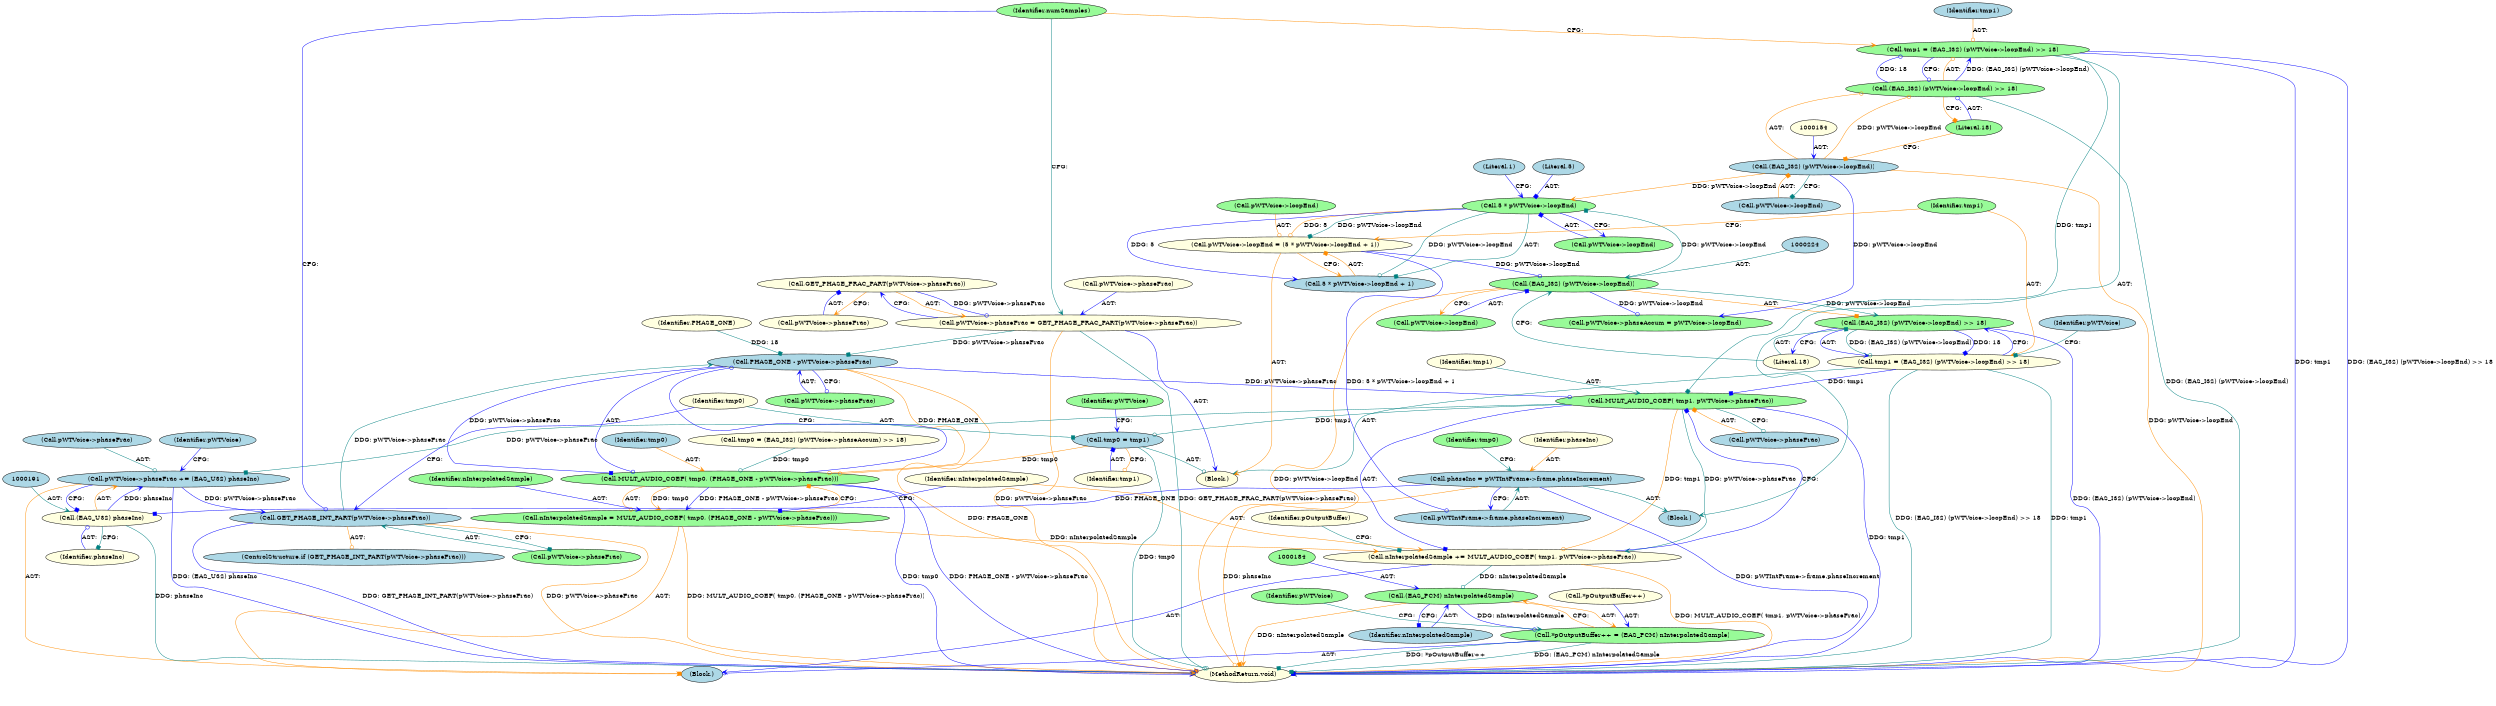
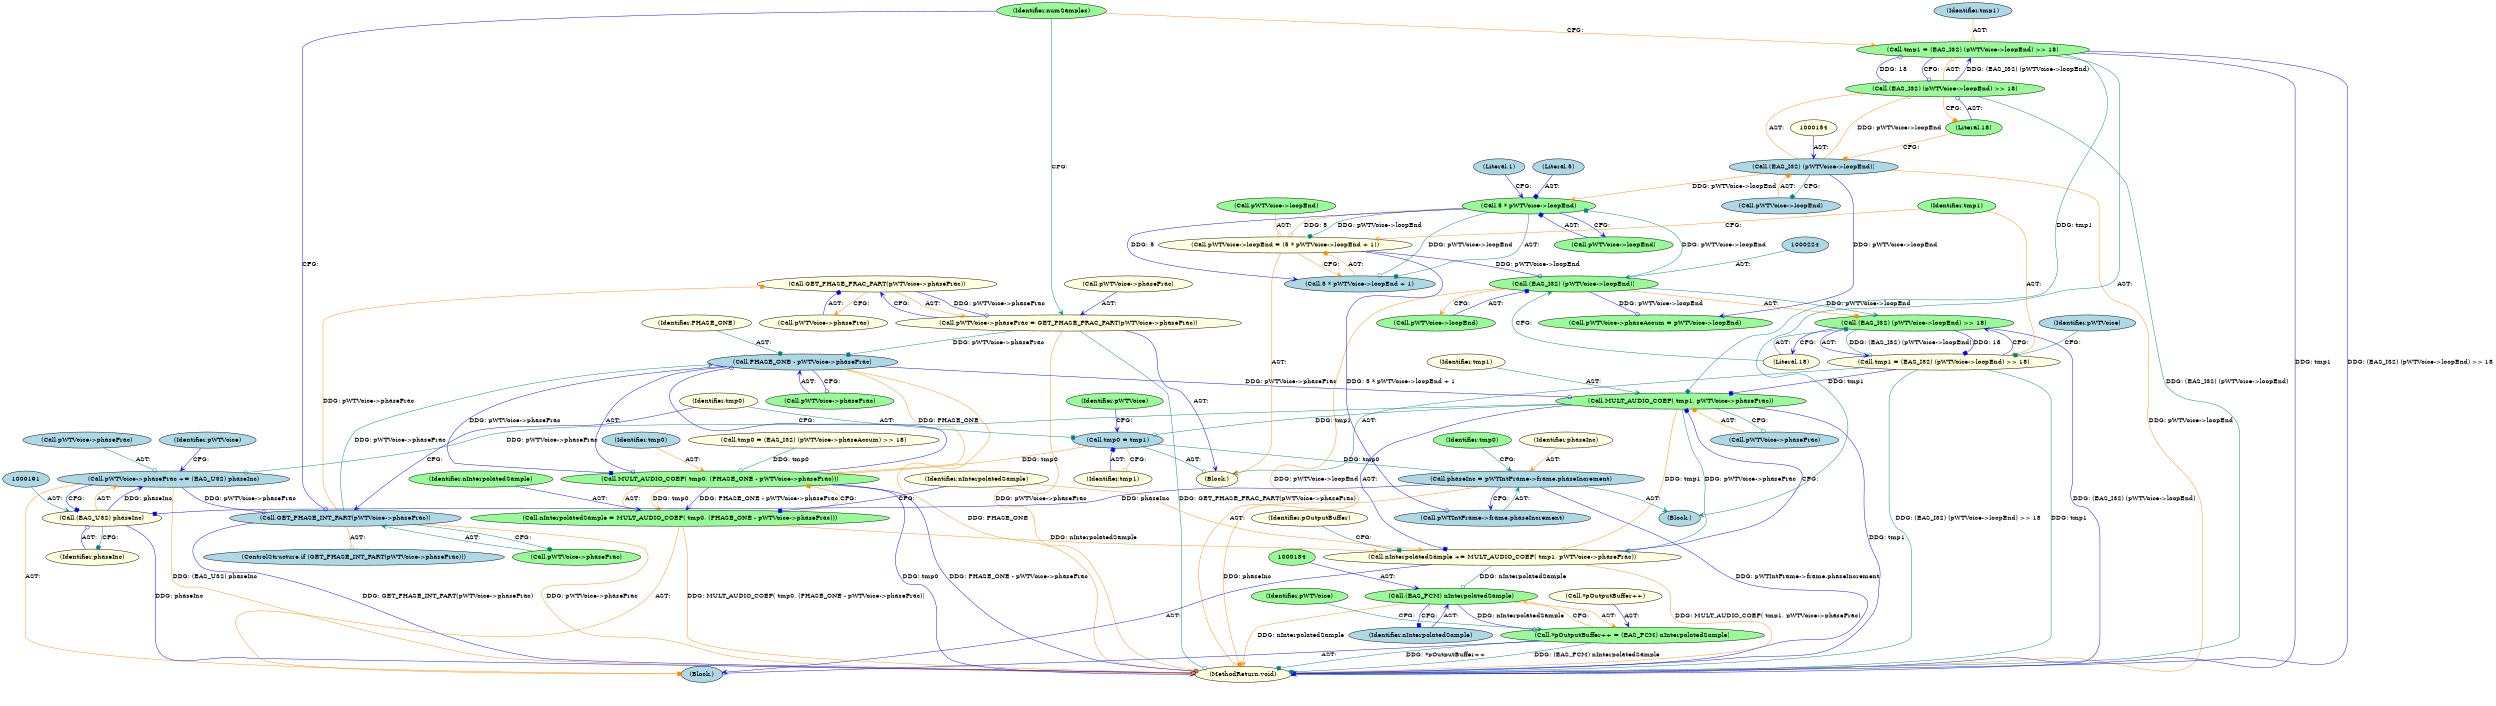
none -> (444, 301)
(765, 343) -> (765, 343)
(971, 424) -> (971, 424)
(1146, 499) -> (1146, 499)
(219, 506) -> (219, 506)
(1133, 574) -> (1304, 458)
(518, 659) -> (518, 659)
(515, 663) -> (515, 663)
